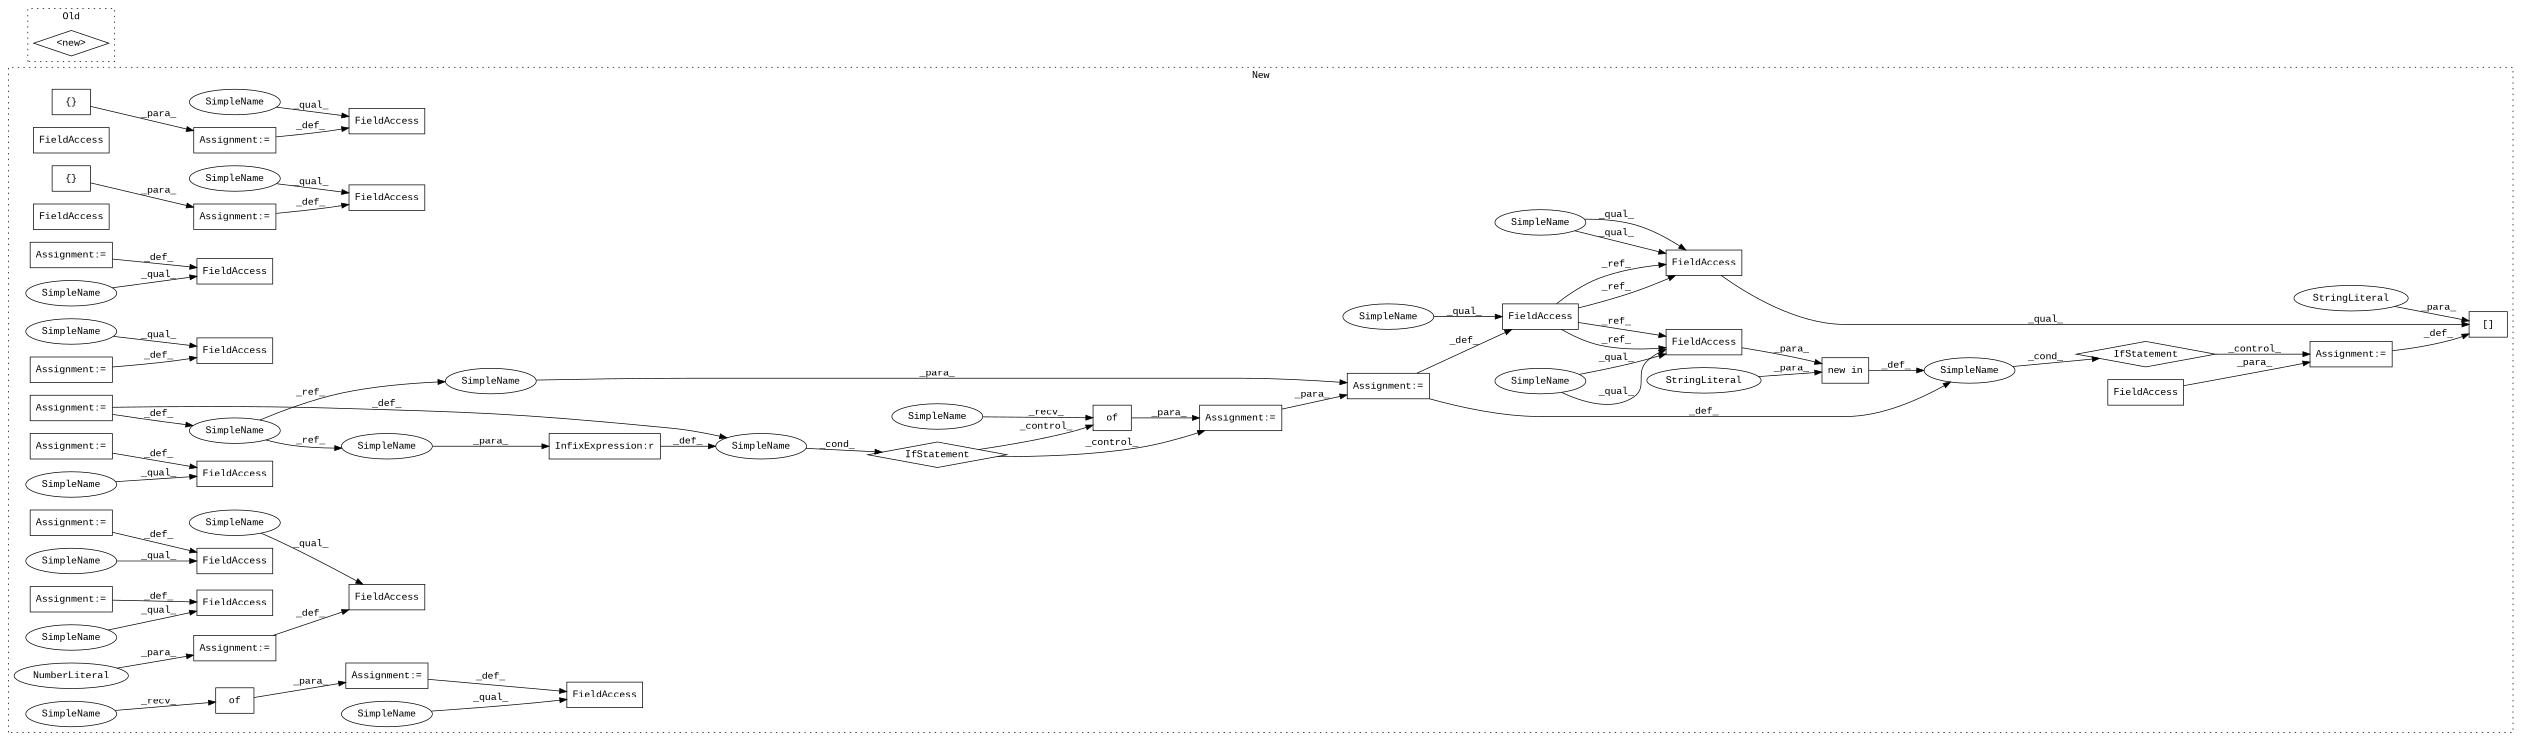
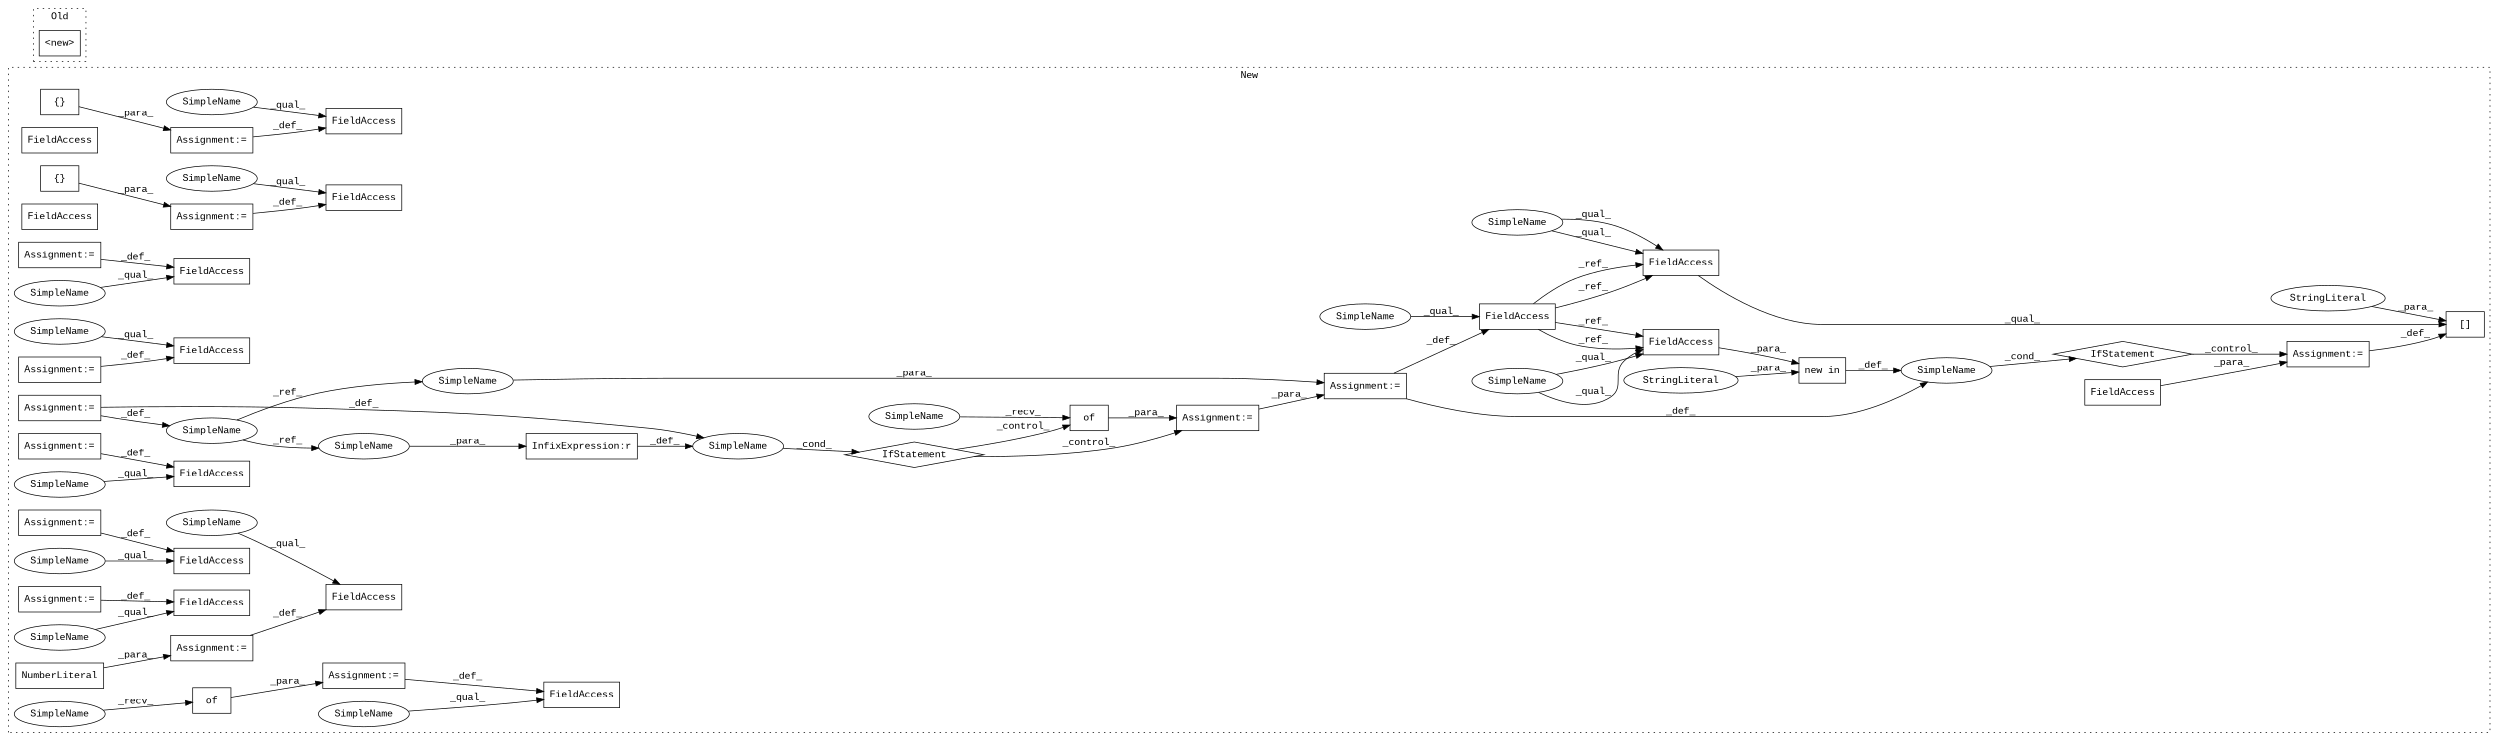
(71, 43) -> (60, 43)
(71, 676) -> (60, 676)
